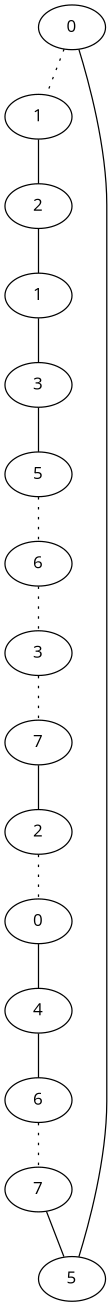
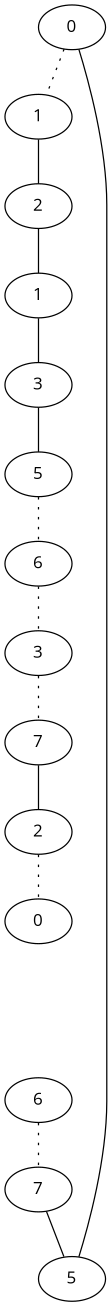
(38, 1011) -> none
